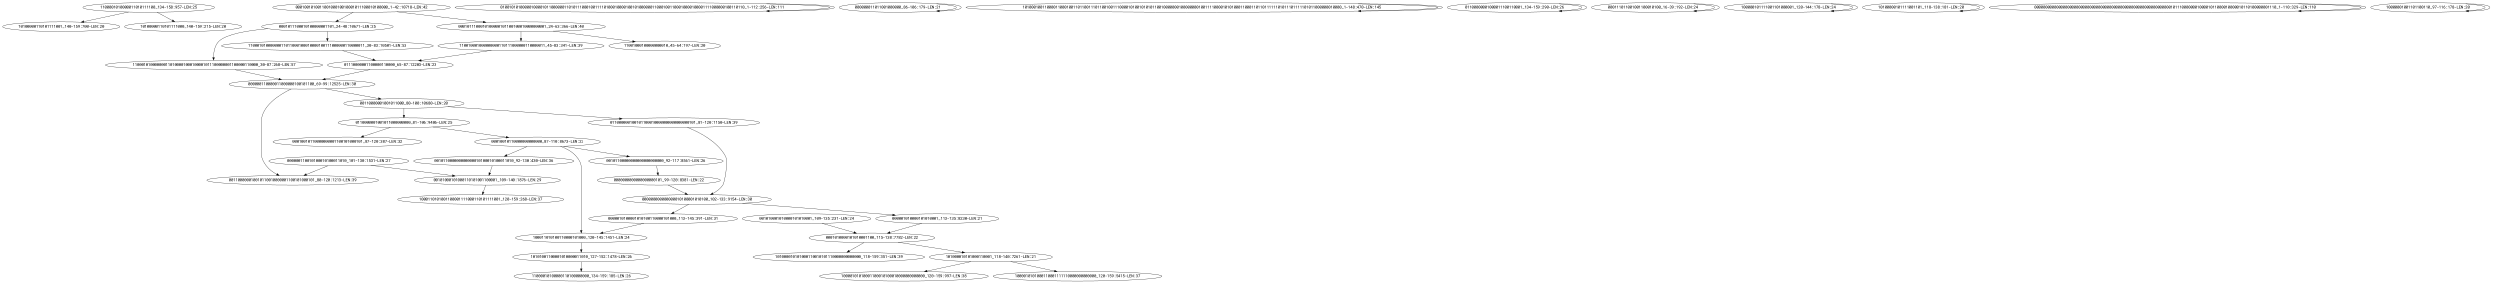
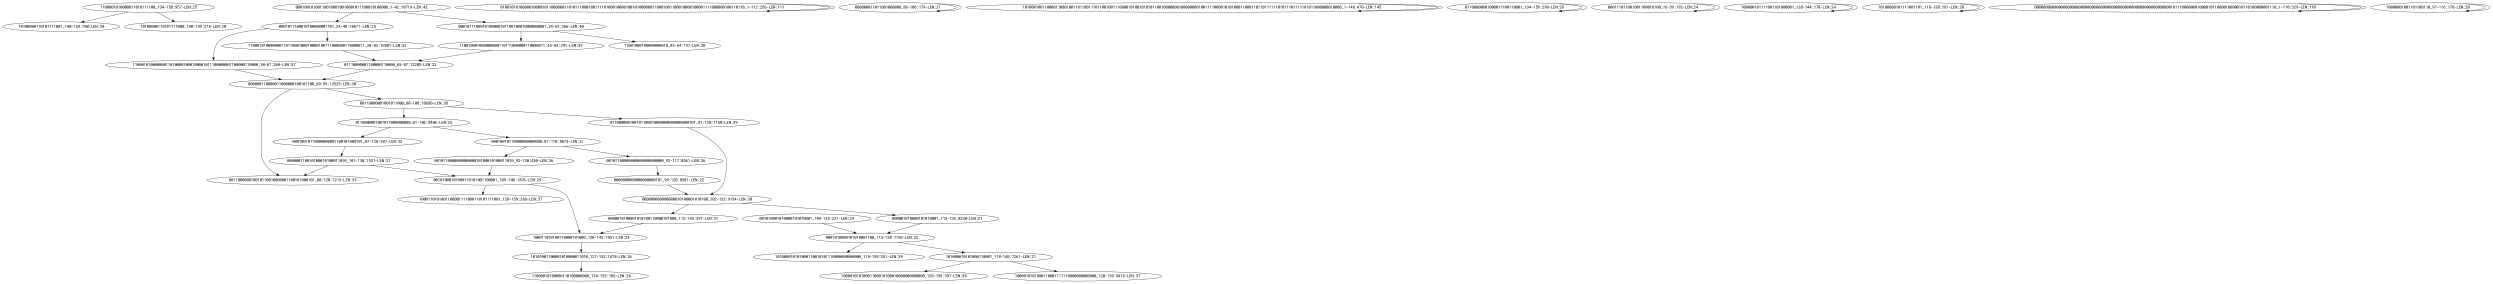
none -> (344, 150)
(581, 183) -> (566, 194)
